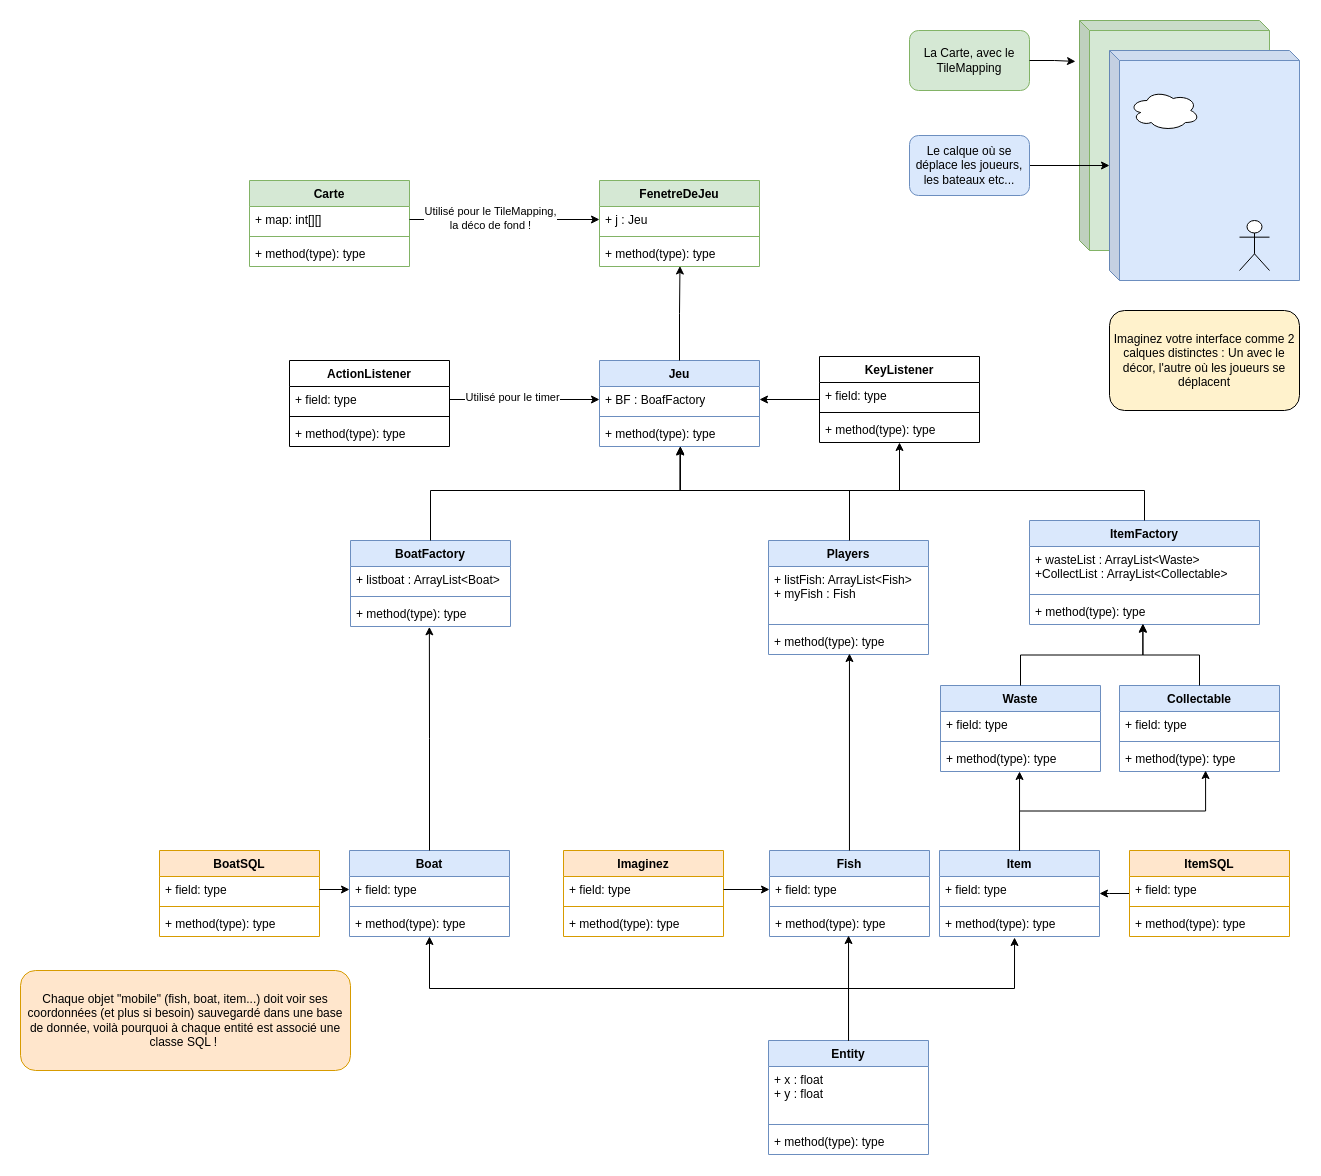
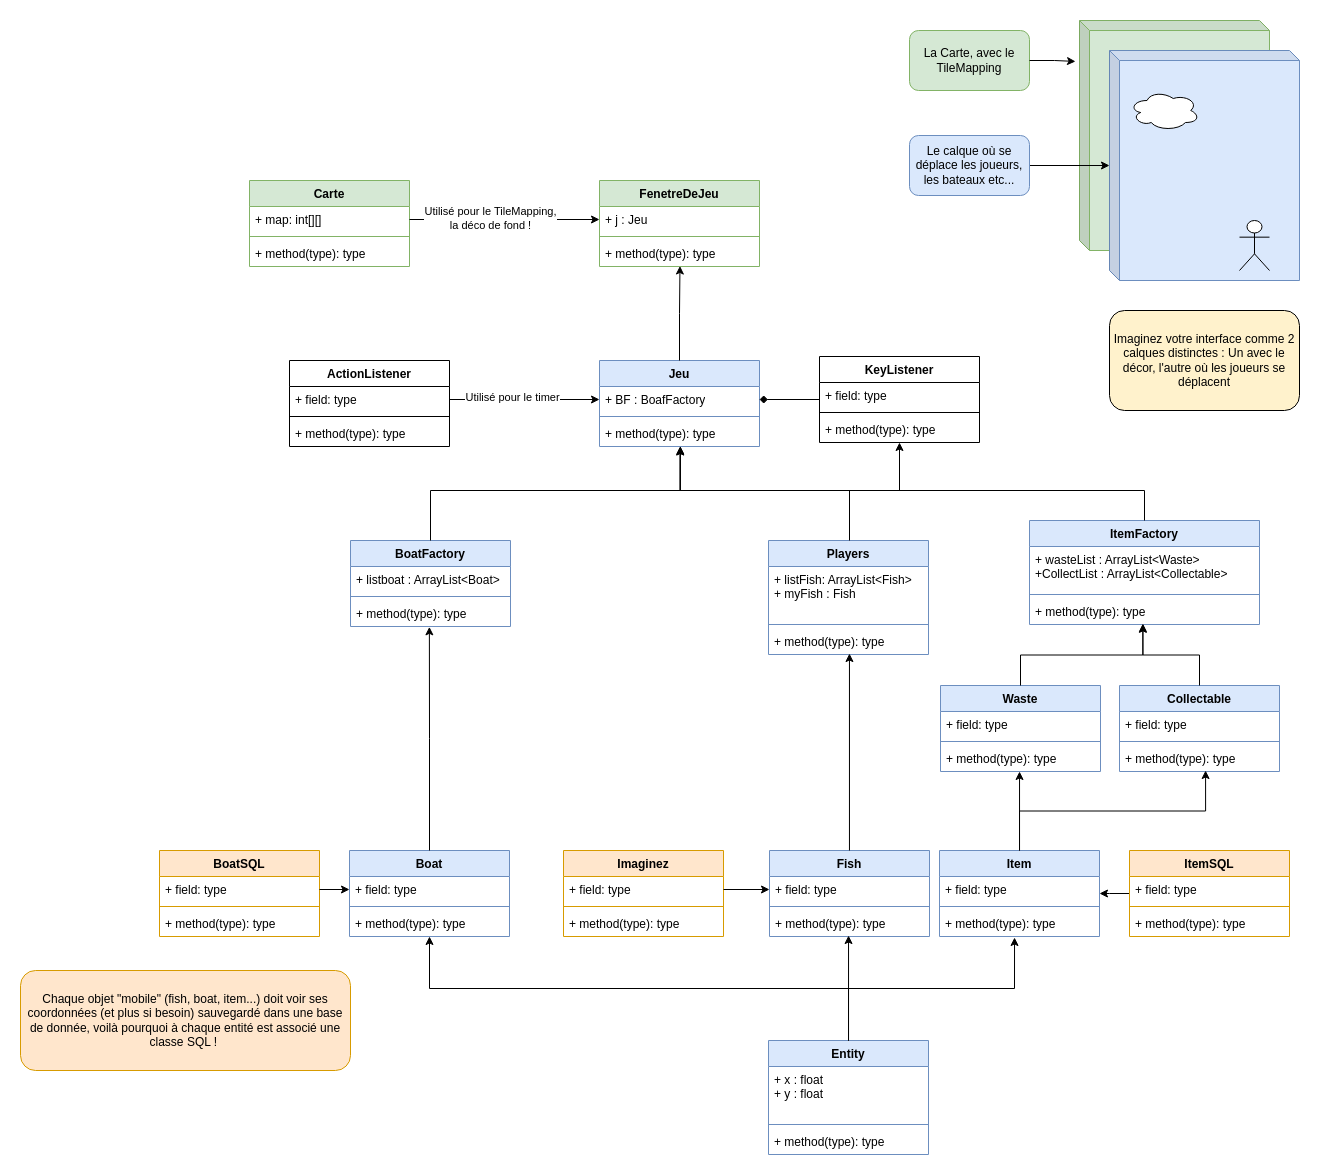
(768, 400) -> (768, 400)
